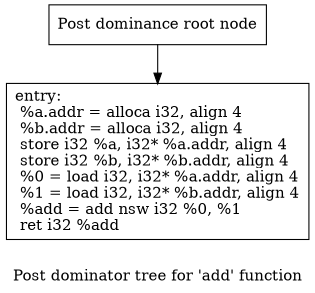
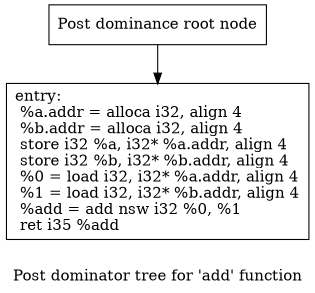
(67, 226) -> (67, 226)
